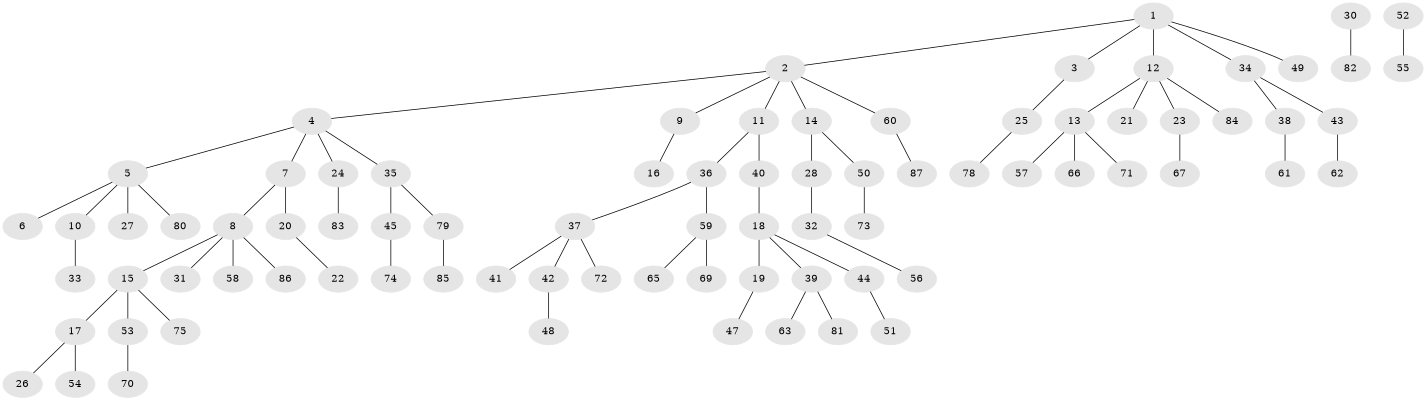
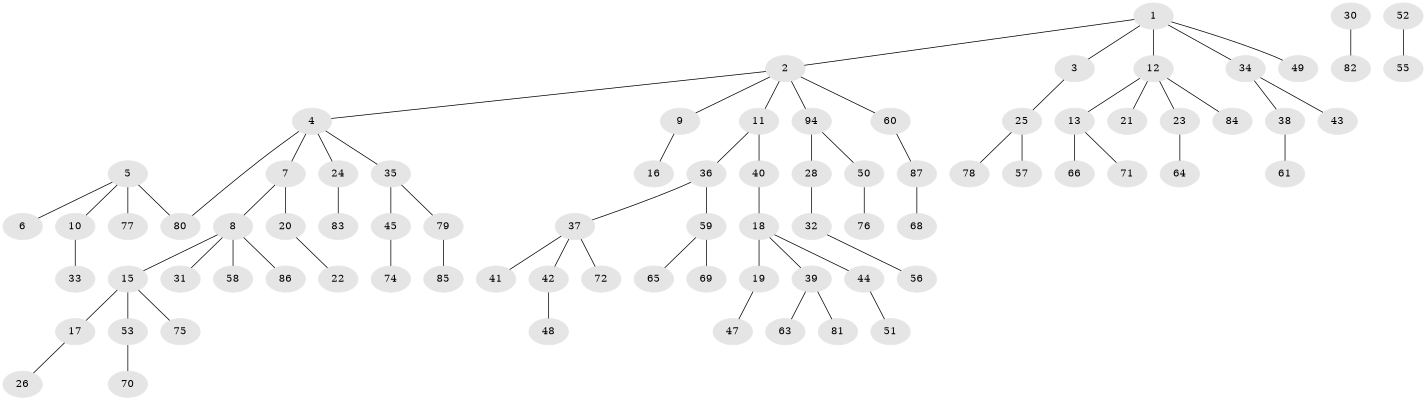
(812, 121) -> (812, 121)
(1048, 147) -> (1022, 148)
(220, 148) -> (245, 172)
(1180, 174) -> (1180, 174)
(1338, 174) -> none
(128, 226) -> (128, 226)
(864, 226) -> (864, 226)
none -> (917, 226)
(75, 384) -> none
